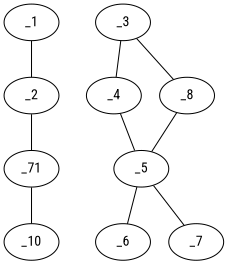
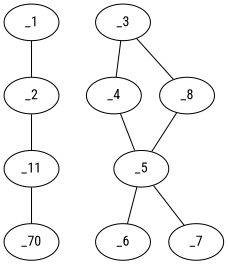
(32, 169) -> (32, 169)
(32, 242) -> (32, 242)
